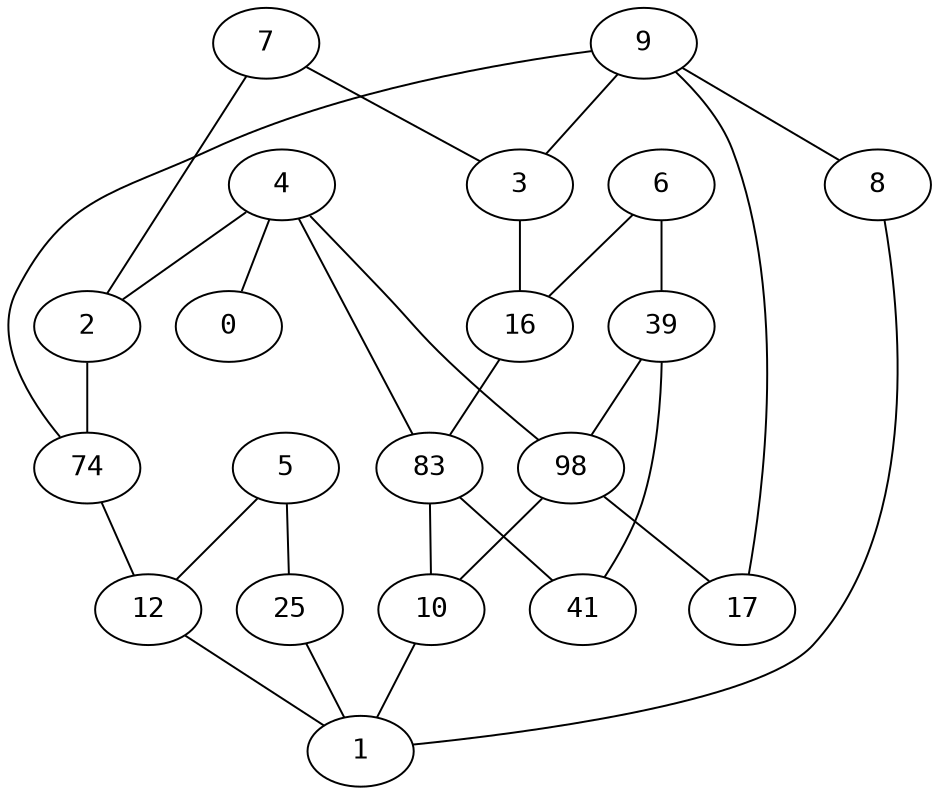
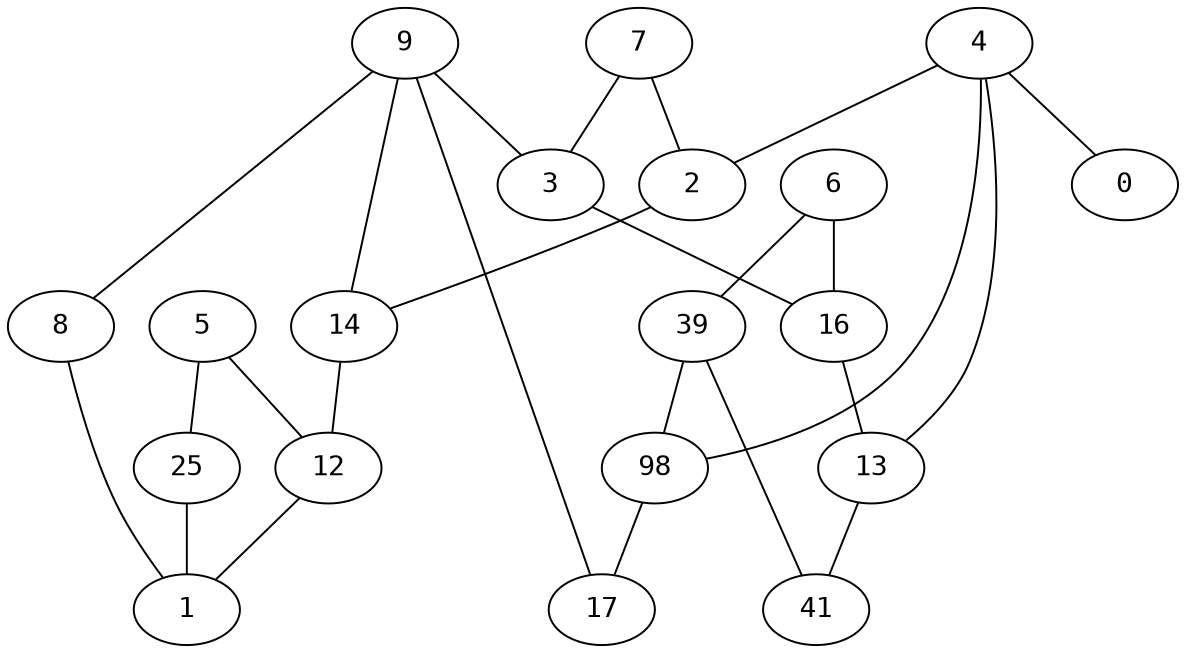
(87, 468) -> (344, 326)
(429, 468) -> (871, 468)
(431, 610) -> none
